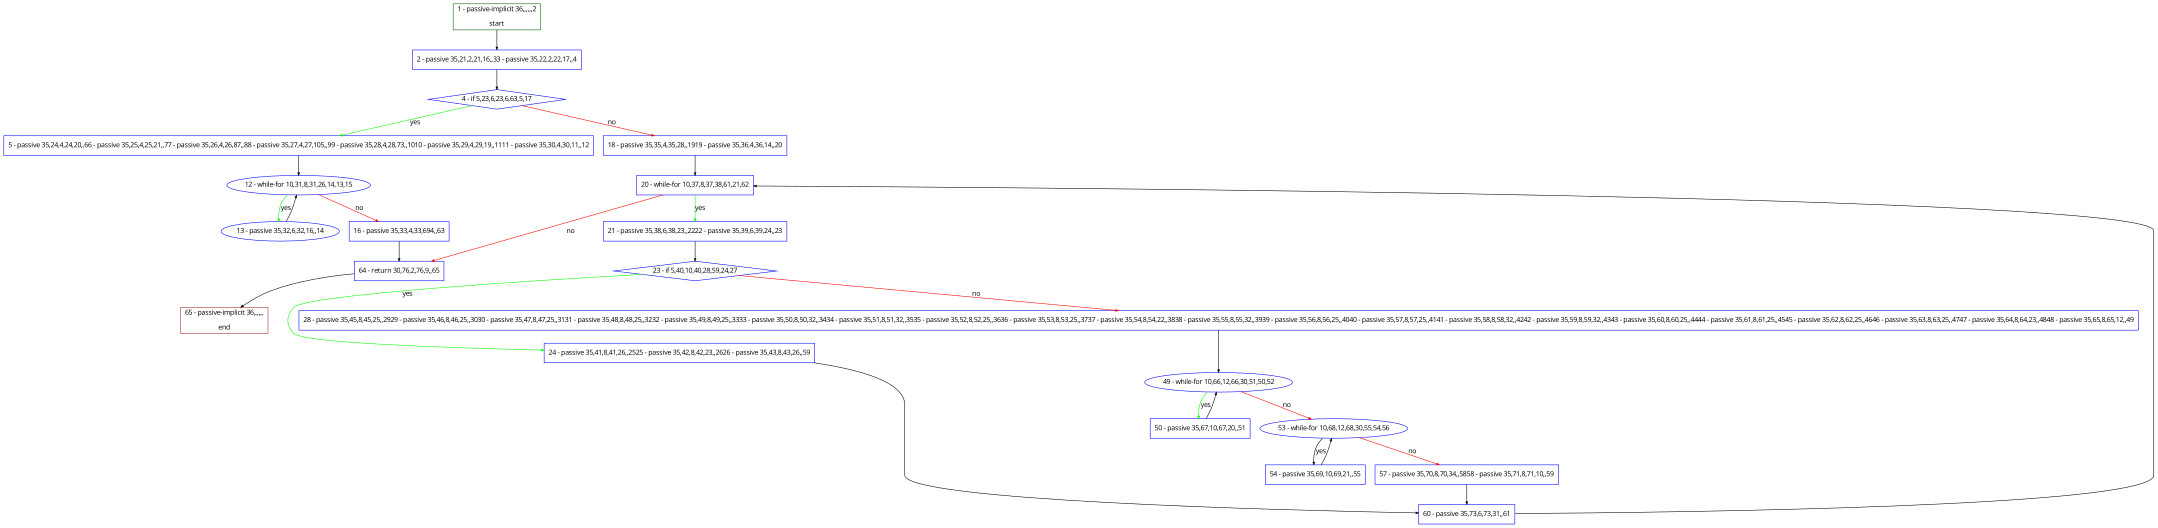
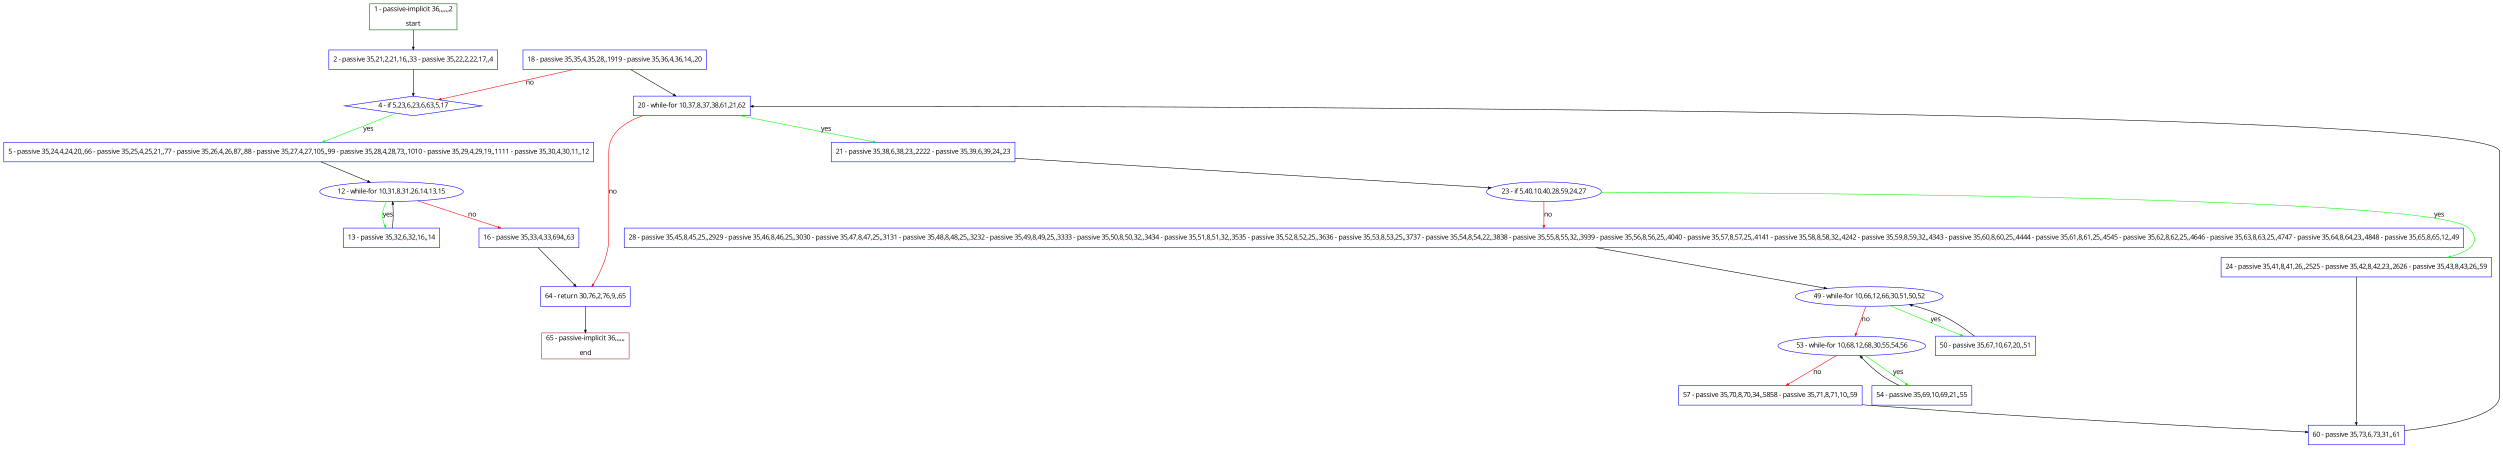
(587, 120) -> (507, 84)
(280, 231) -> (392, 238)
(695, 271) -> (1544, 192)
(1315, 449) -> (1886, 370)
